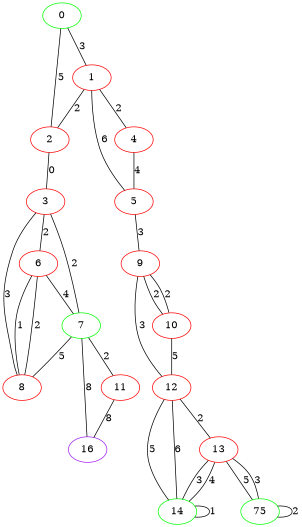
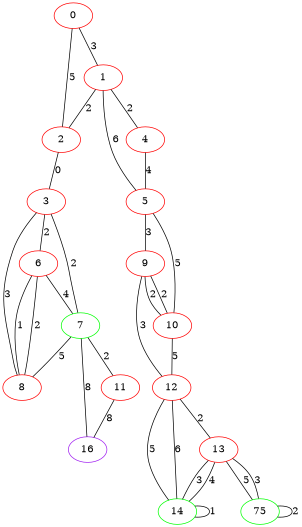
(62, 16) -> (73, 16)
none -> (173, 261)
